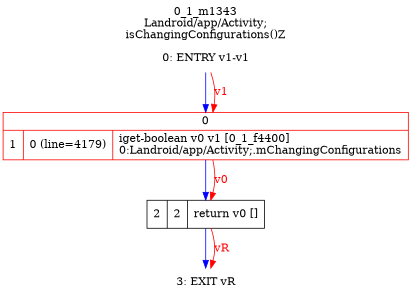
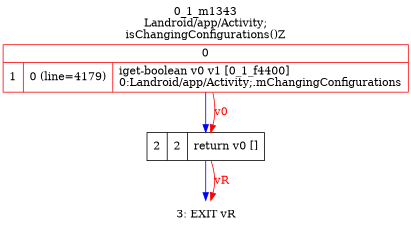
(206, 58) -> none
